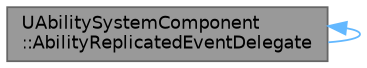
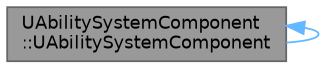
(167, 34) -> (147, 34)
